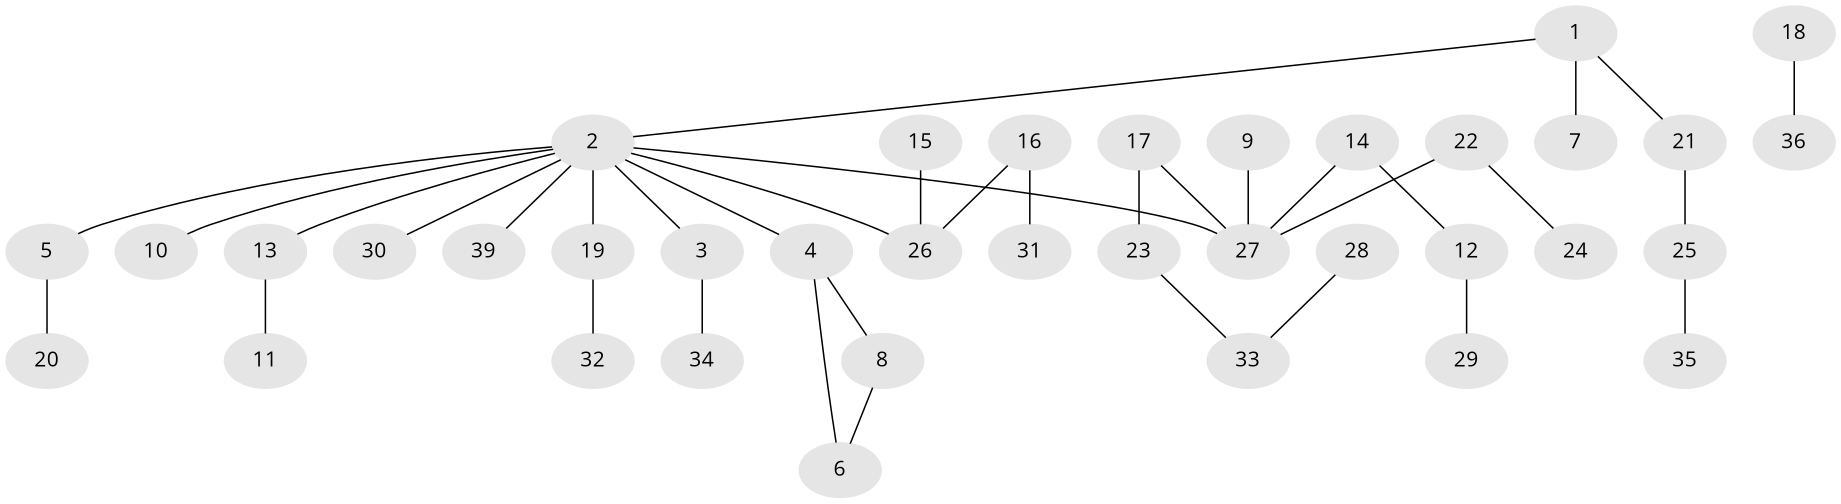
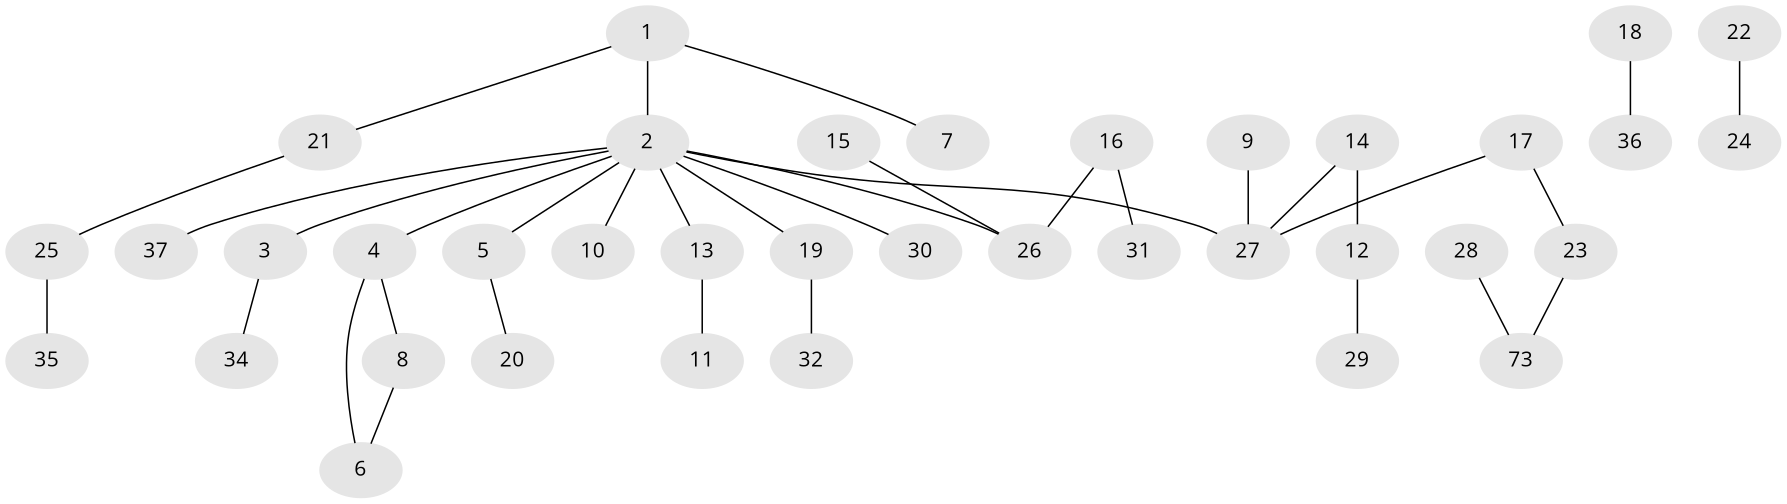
(1357, 197) -> none
(484, 252) -> (156, 252)
(1248, 361) -> (1521, 361)
